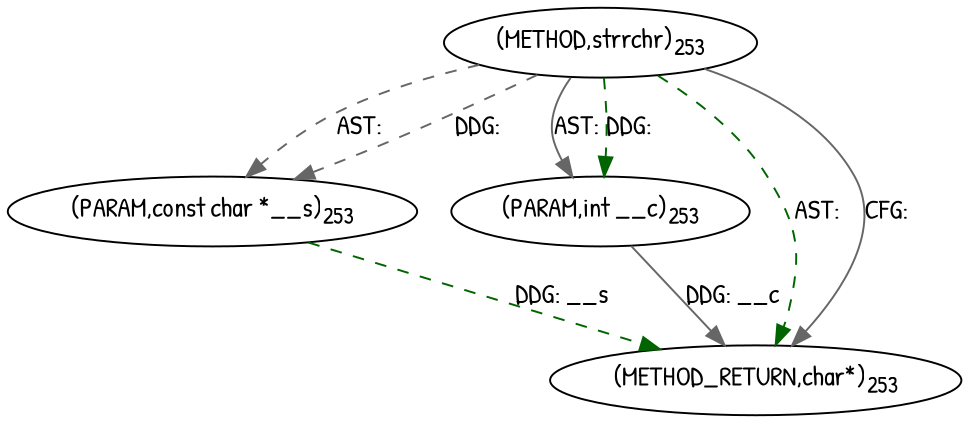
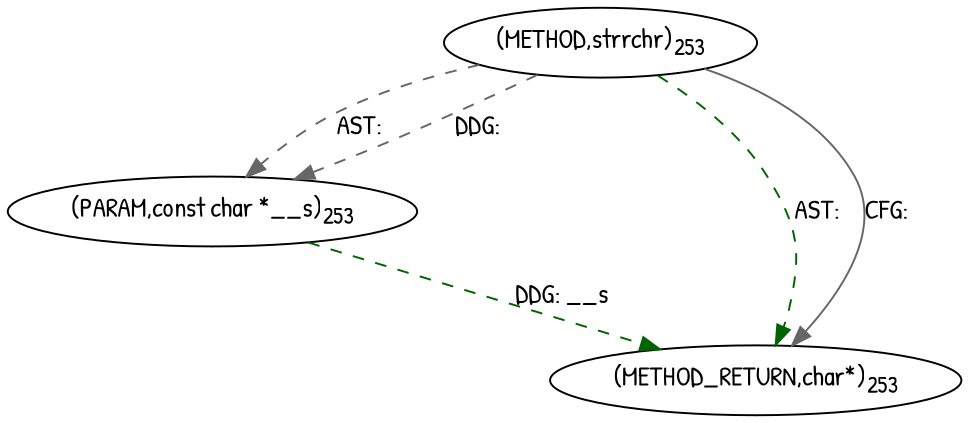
(601, 211) -> none
